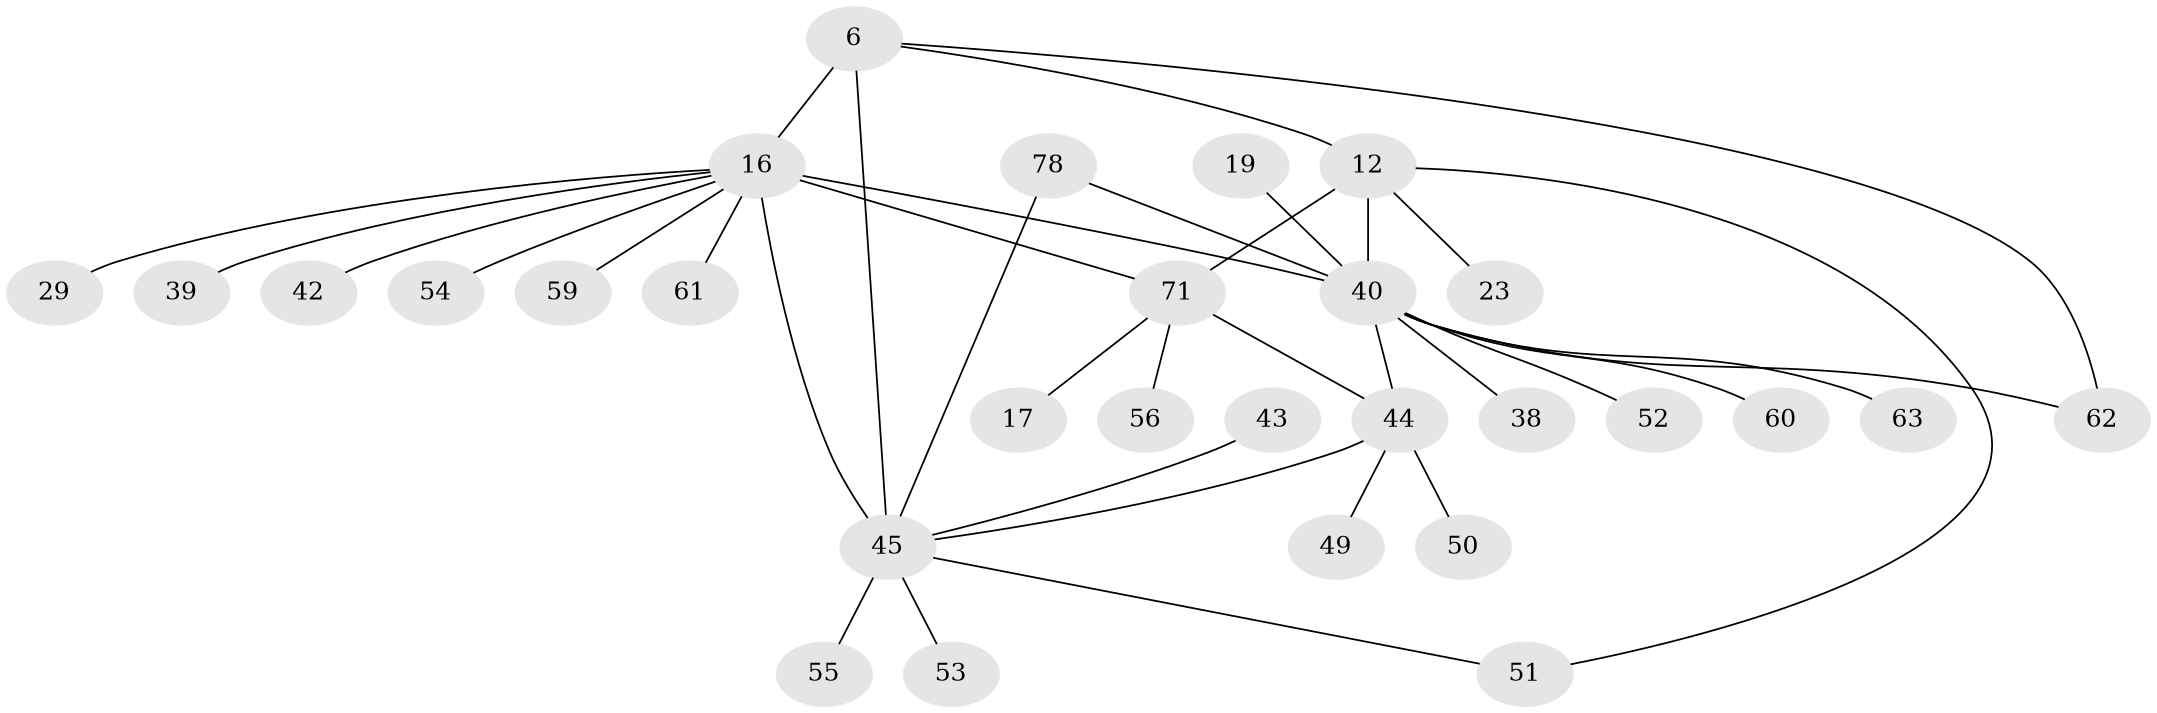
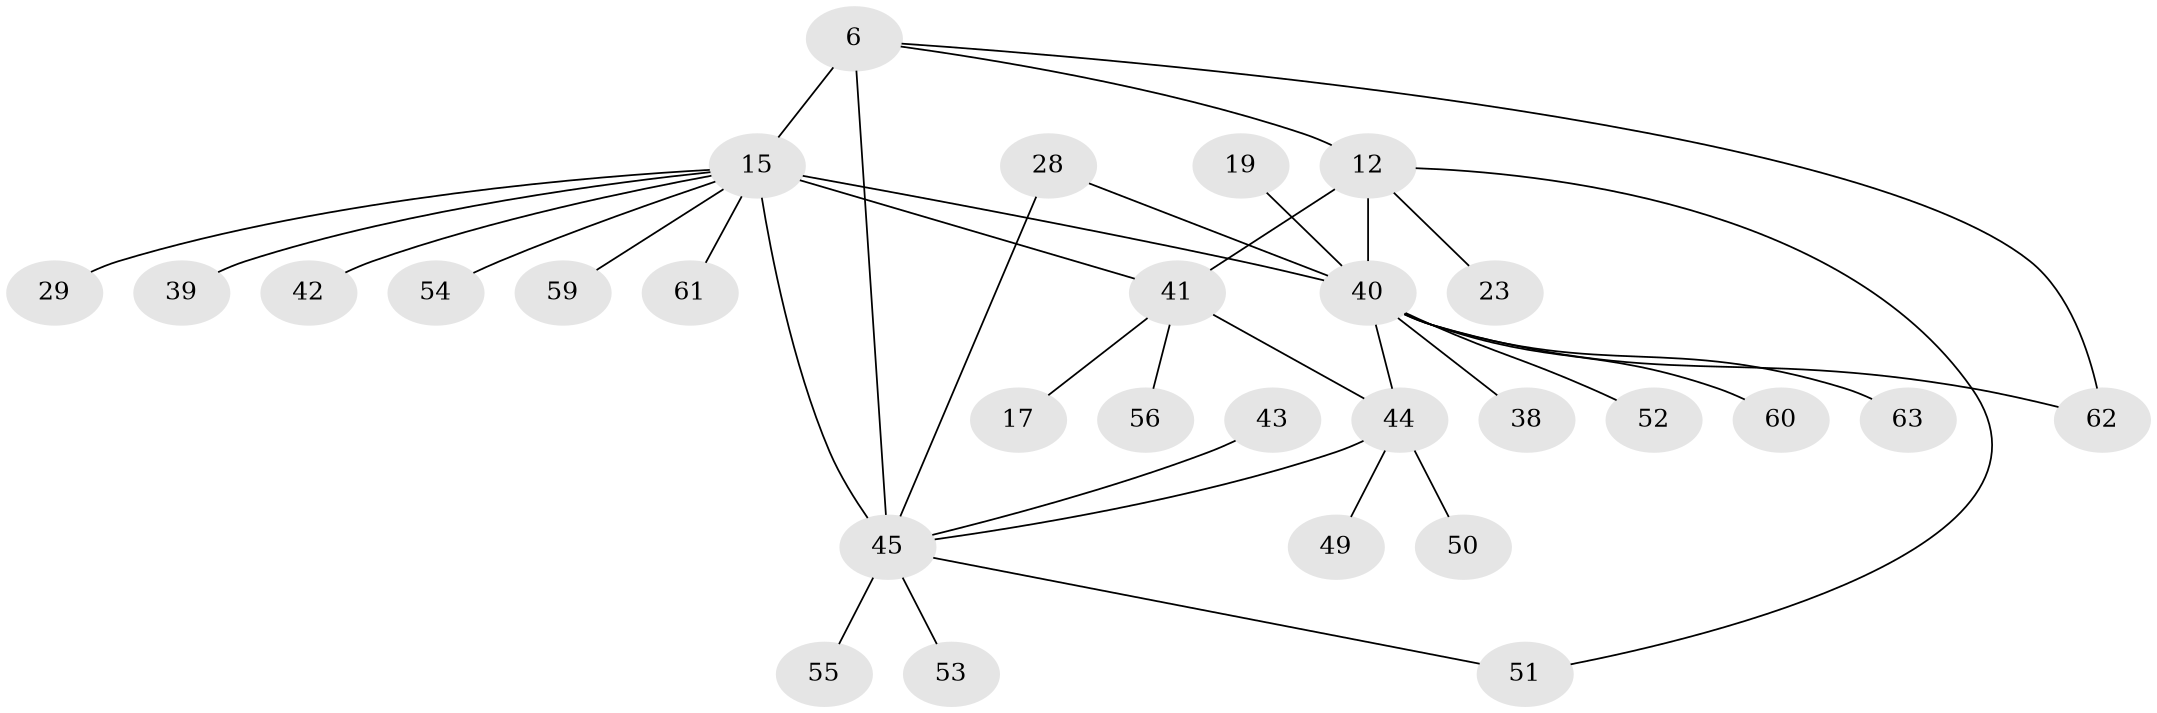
(757, 166) -> (757, 166)
(1049, 166) -> (1049, 166)
(1177, 293) -> (1177, 293)
